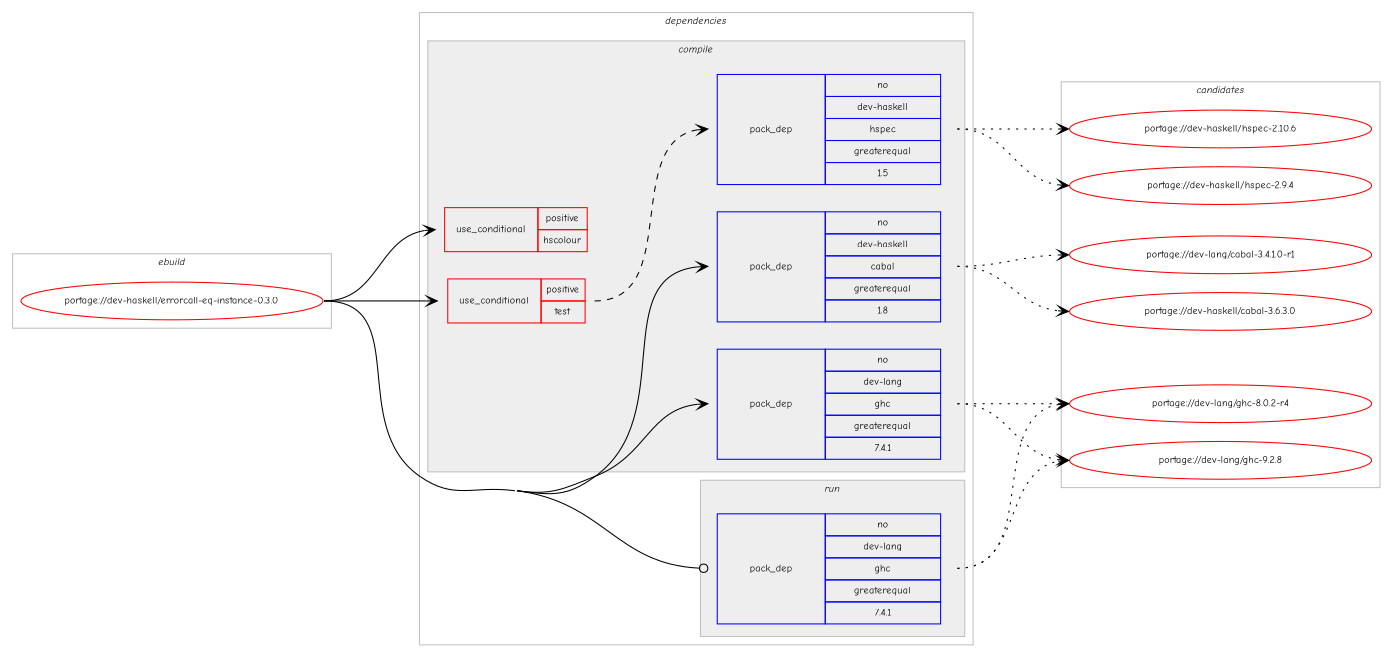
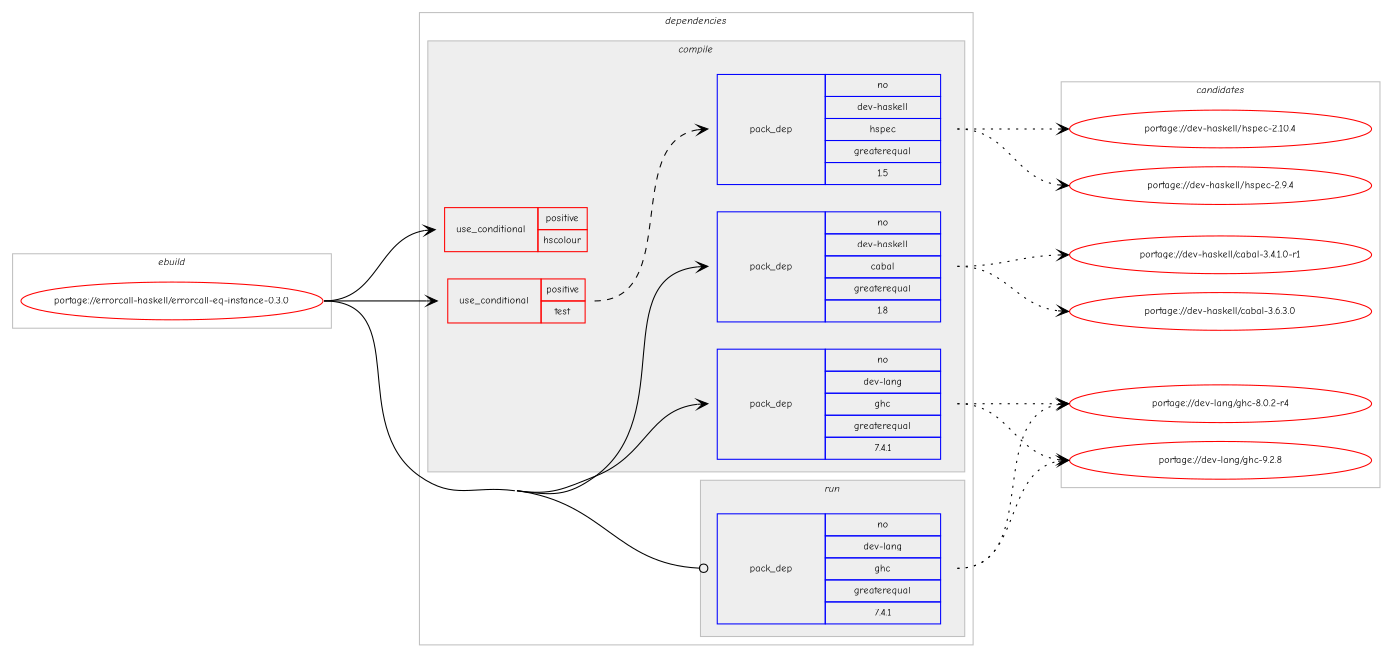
(1221, 129) -> (1221, 129)
(1221, 255) -> (1221, 255)
(172, 301) -> (172, 301)
